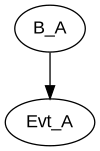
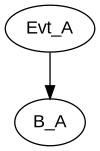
(50, 69) -> (50, 69)
